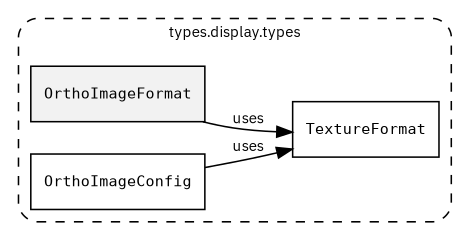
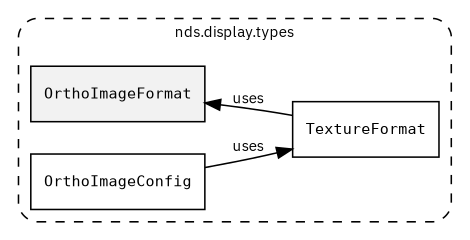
(235, 33) -> (235, 33)
(239, 129) -> (256, 110)
